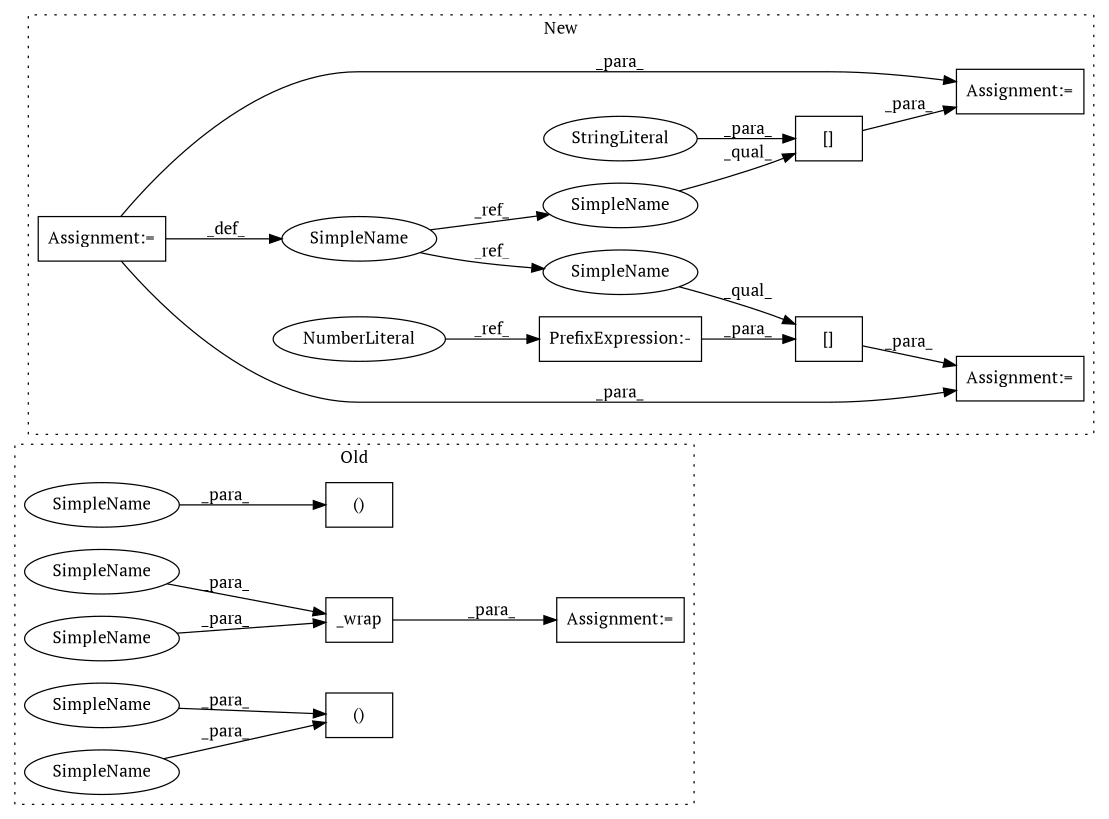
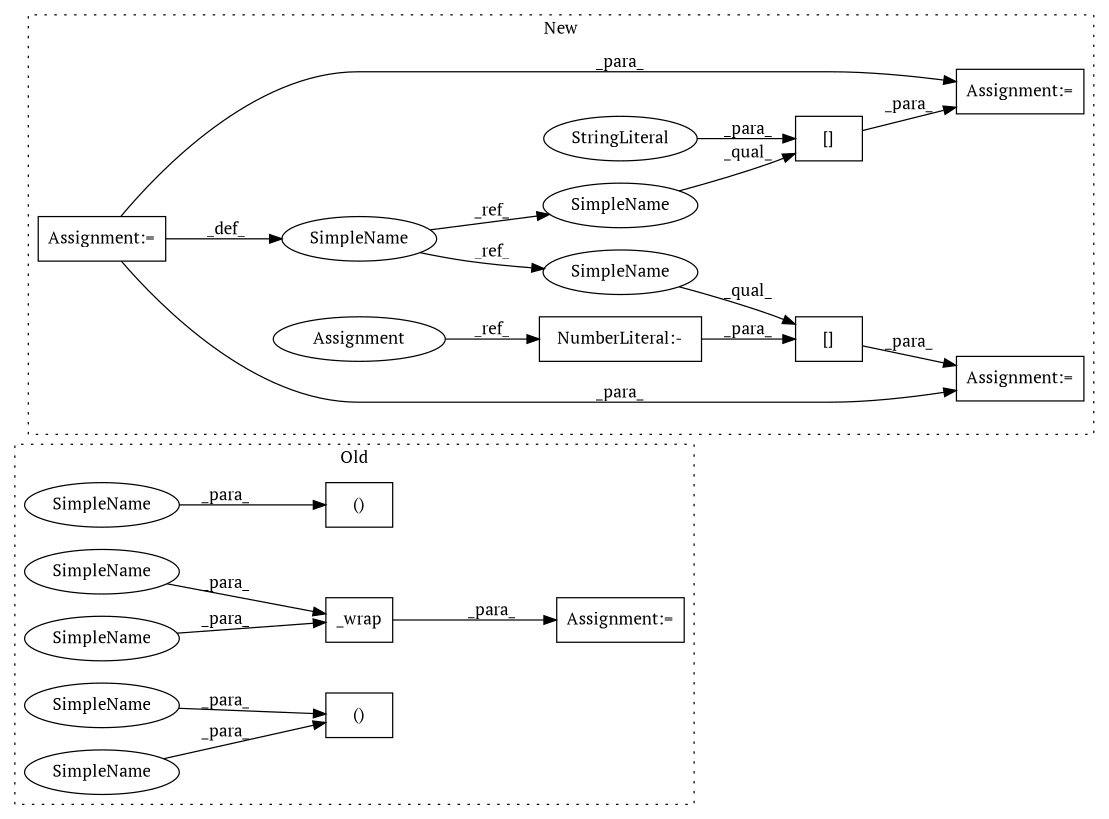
(359, 339) -> (359, 339)
(620, 339) -> (620, 339)
